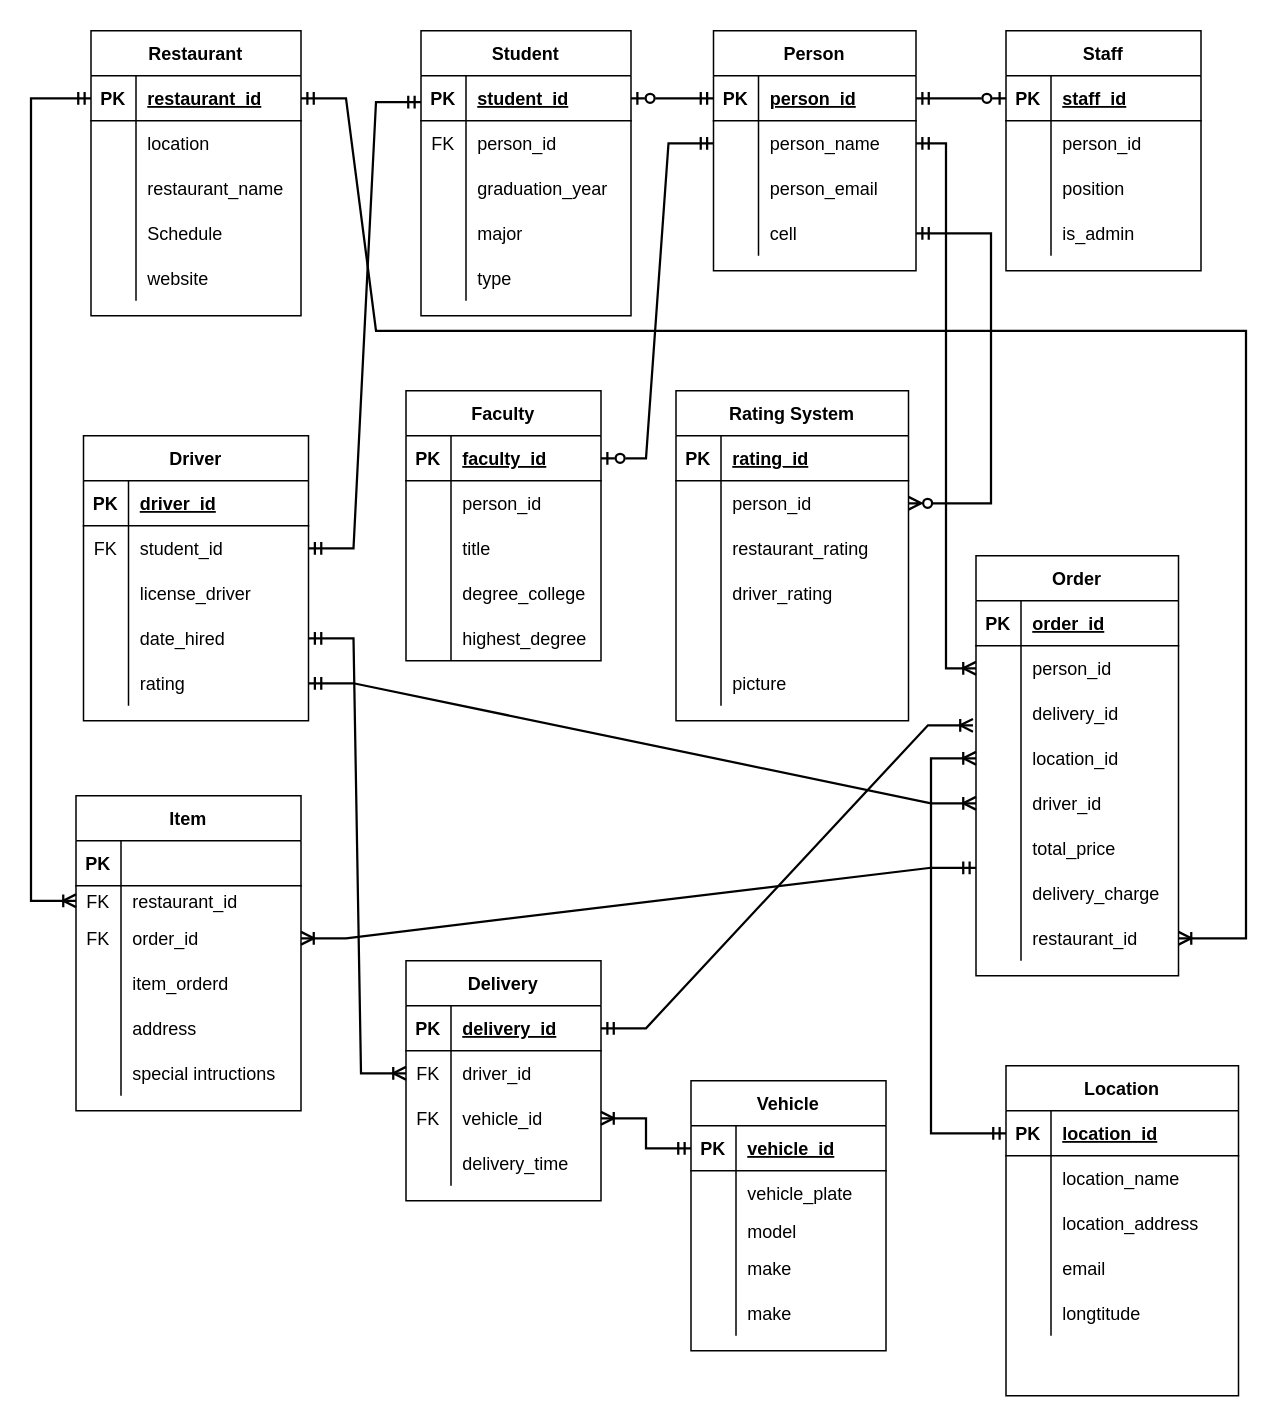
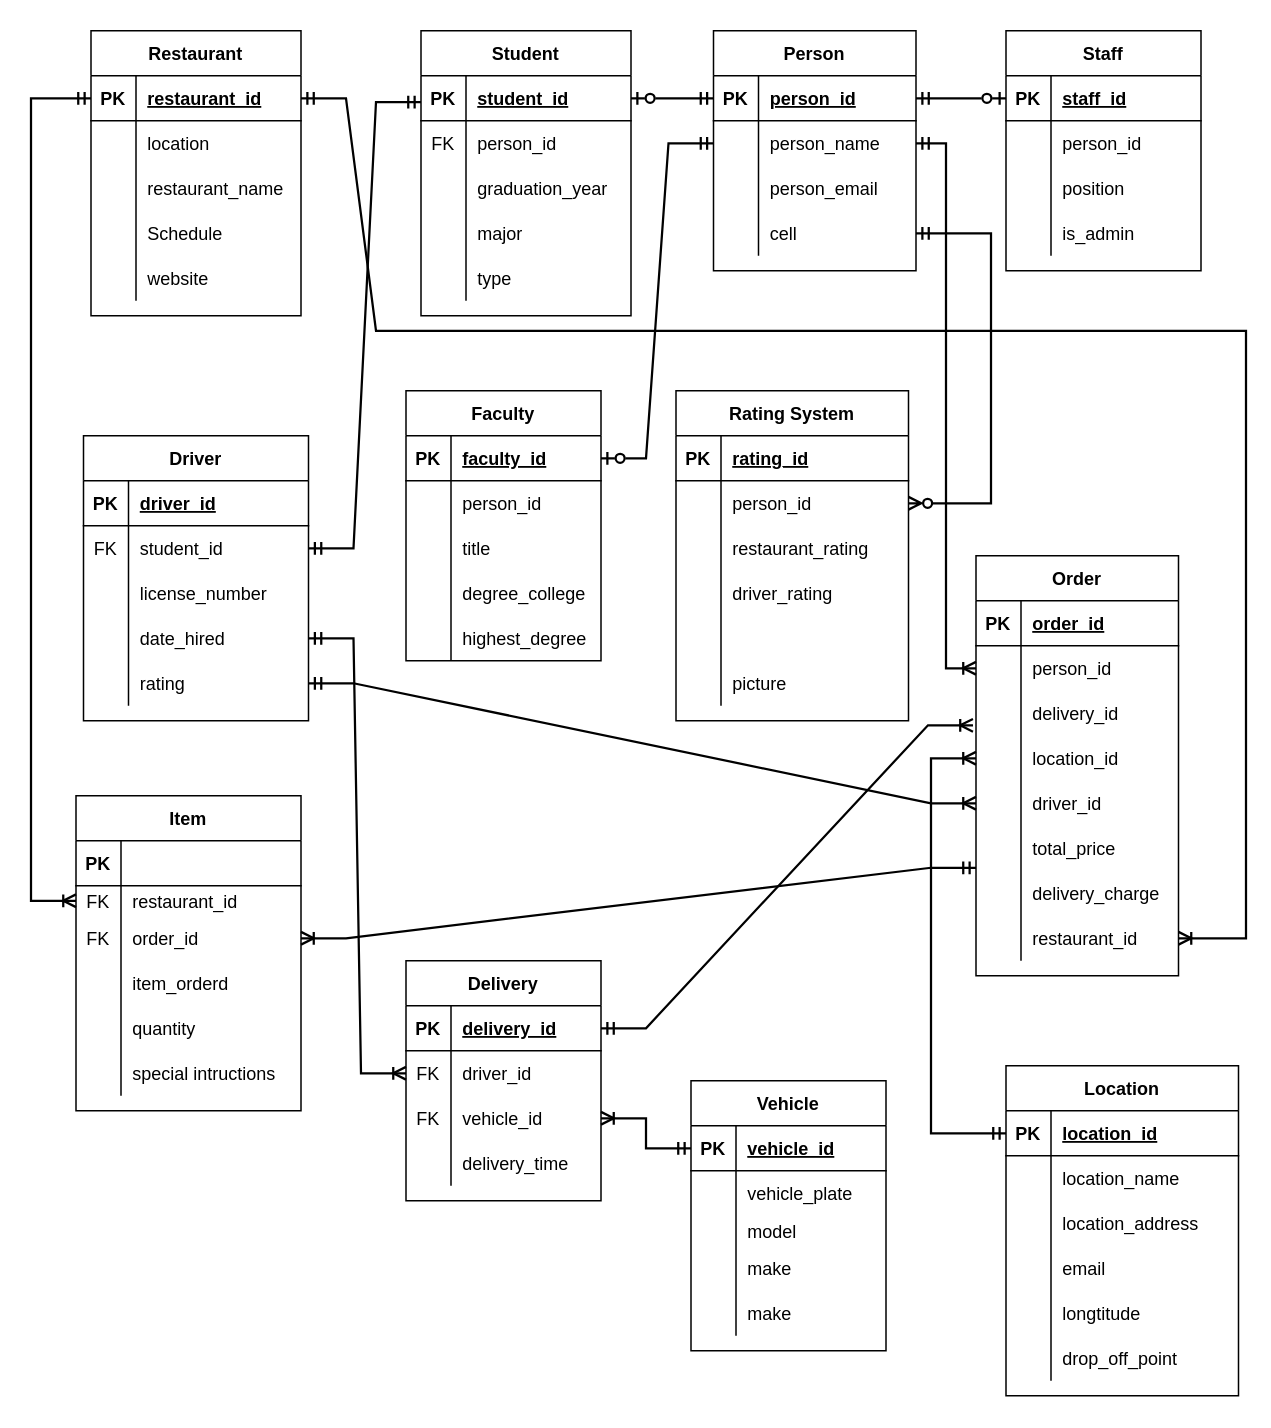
(203, 594) -> (205, 594)
(167, 1029) -> (170, 1029)
none -> (1145, 1358)
